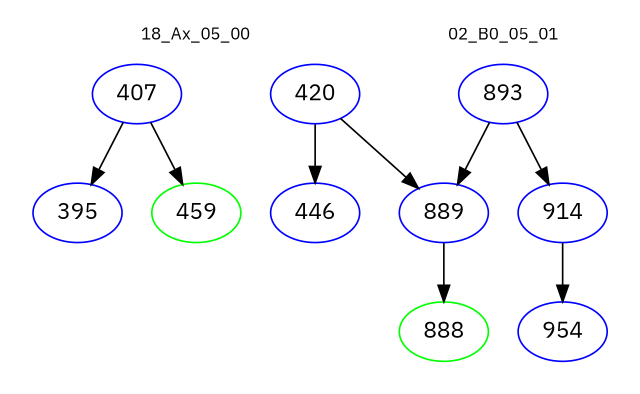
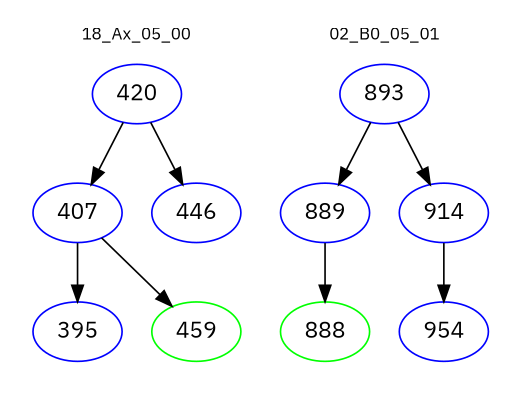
(362, 138) -> (111, 146)
